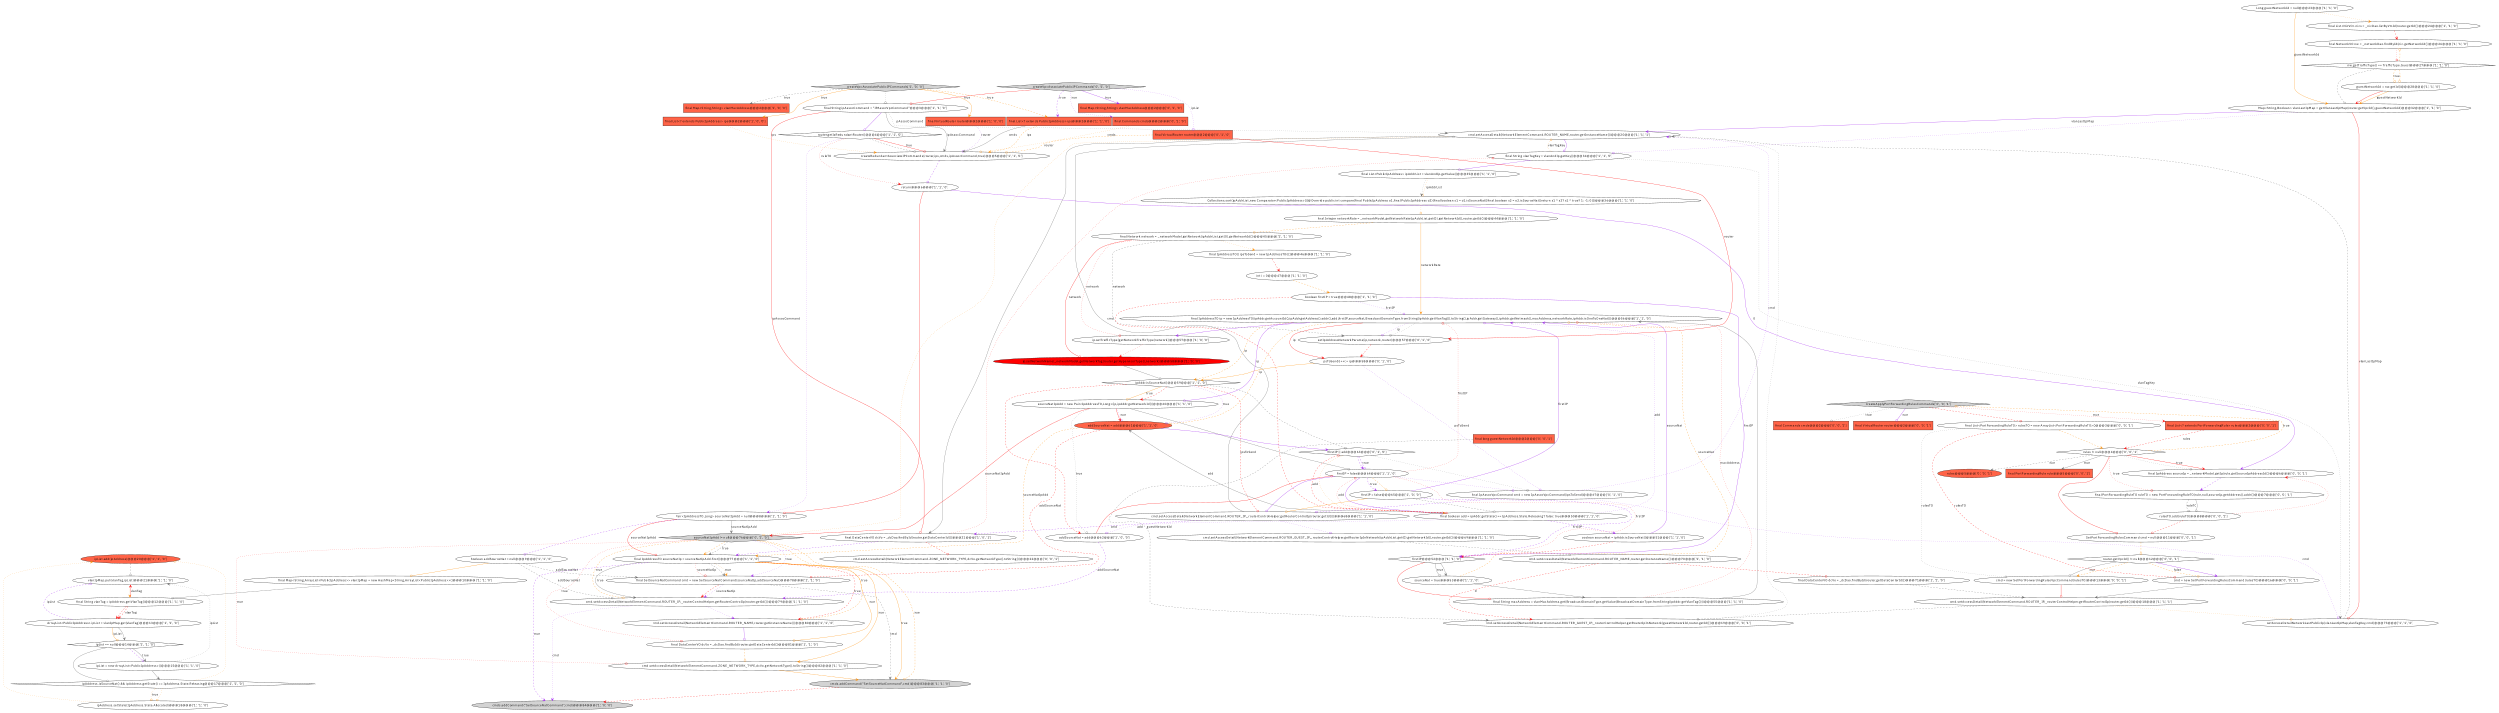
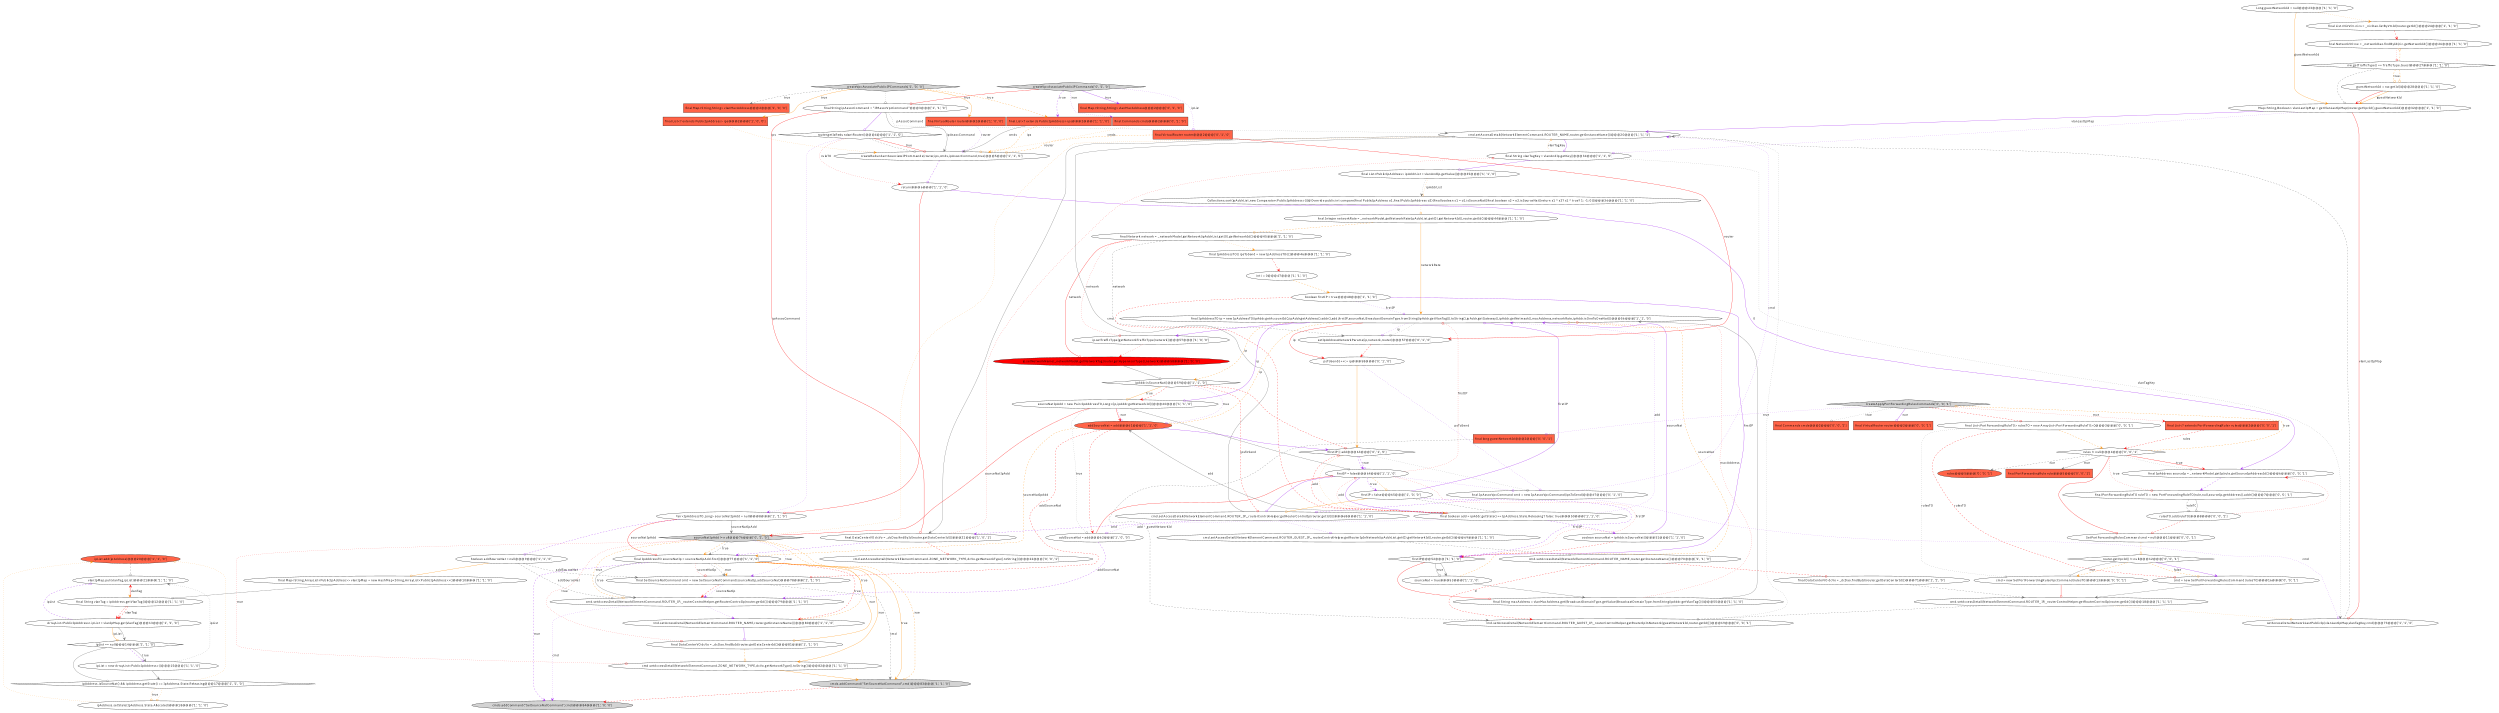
(1256, 370) -> (1357, 406)
(1273, 416) -> (1273, 416)
none -> (1708, 417)
(1005, 427) -> (1090, 475)
